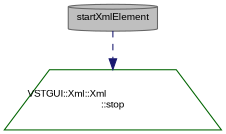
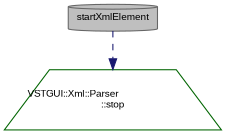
(113, 100) -> (113, 100)
